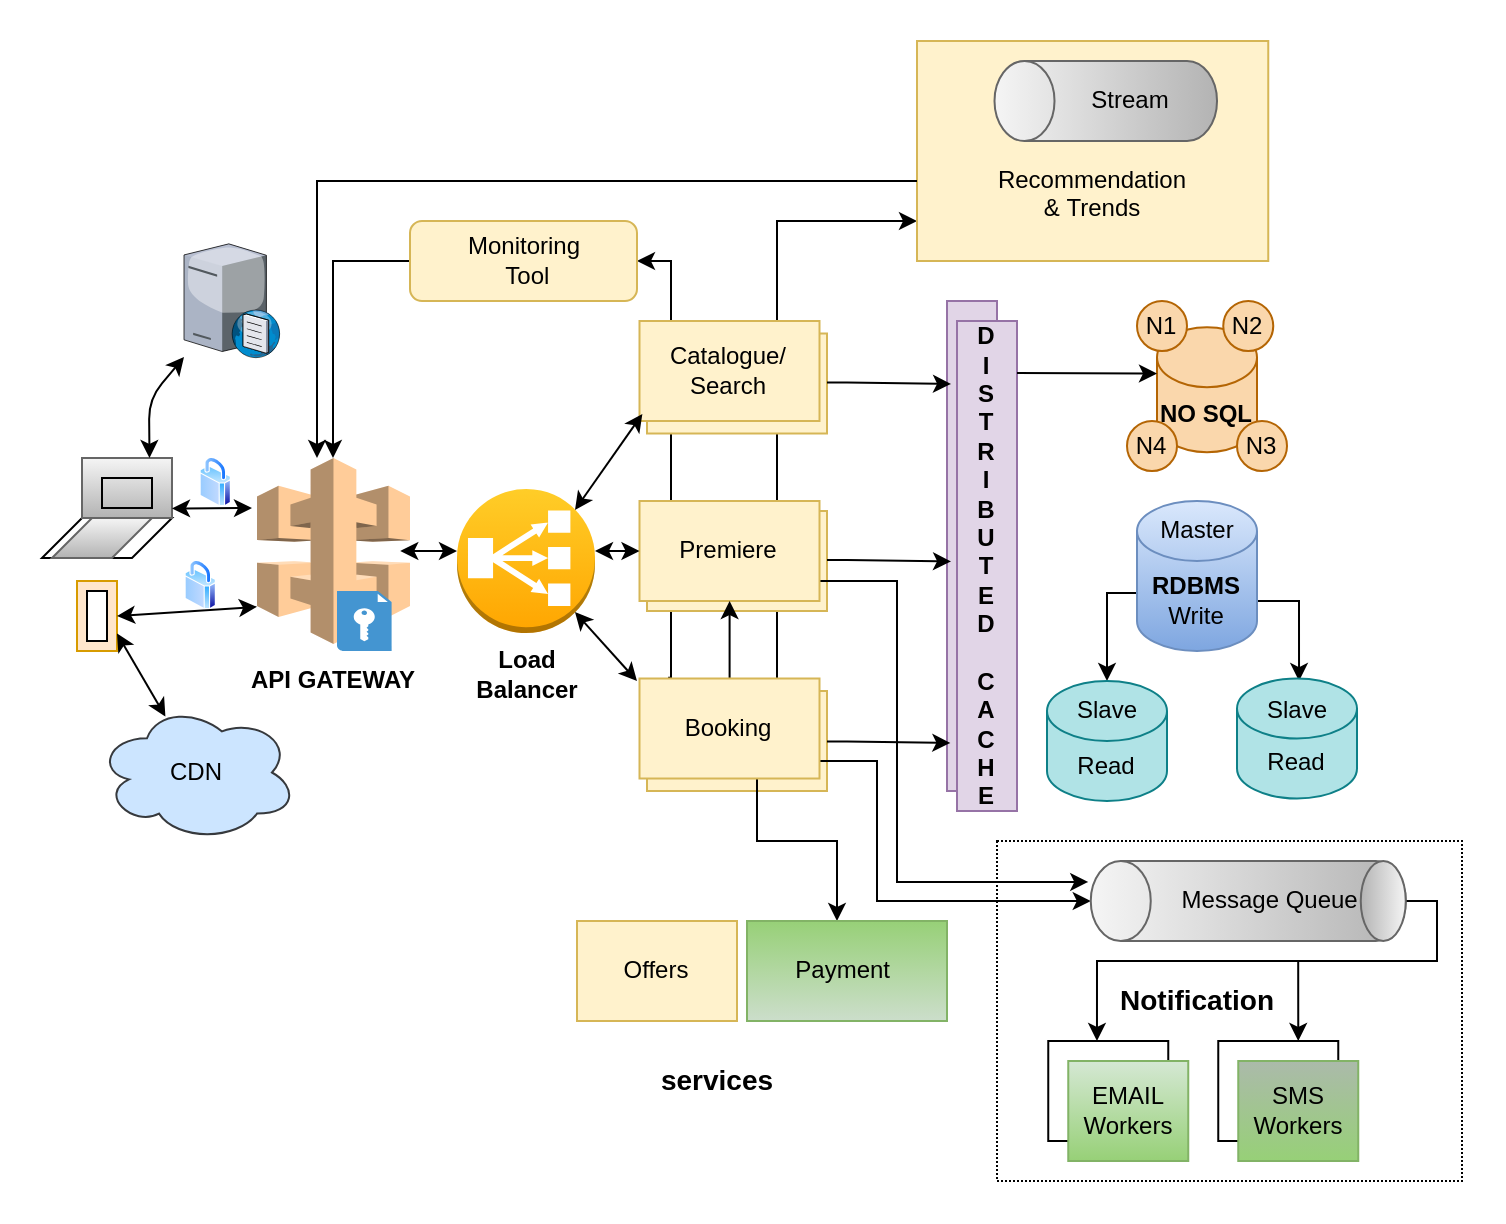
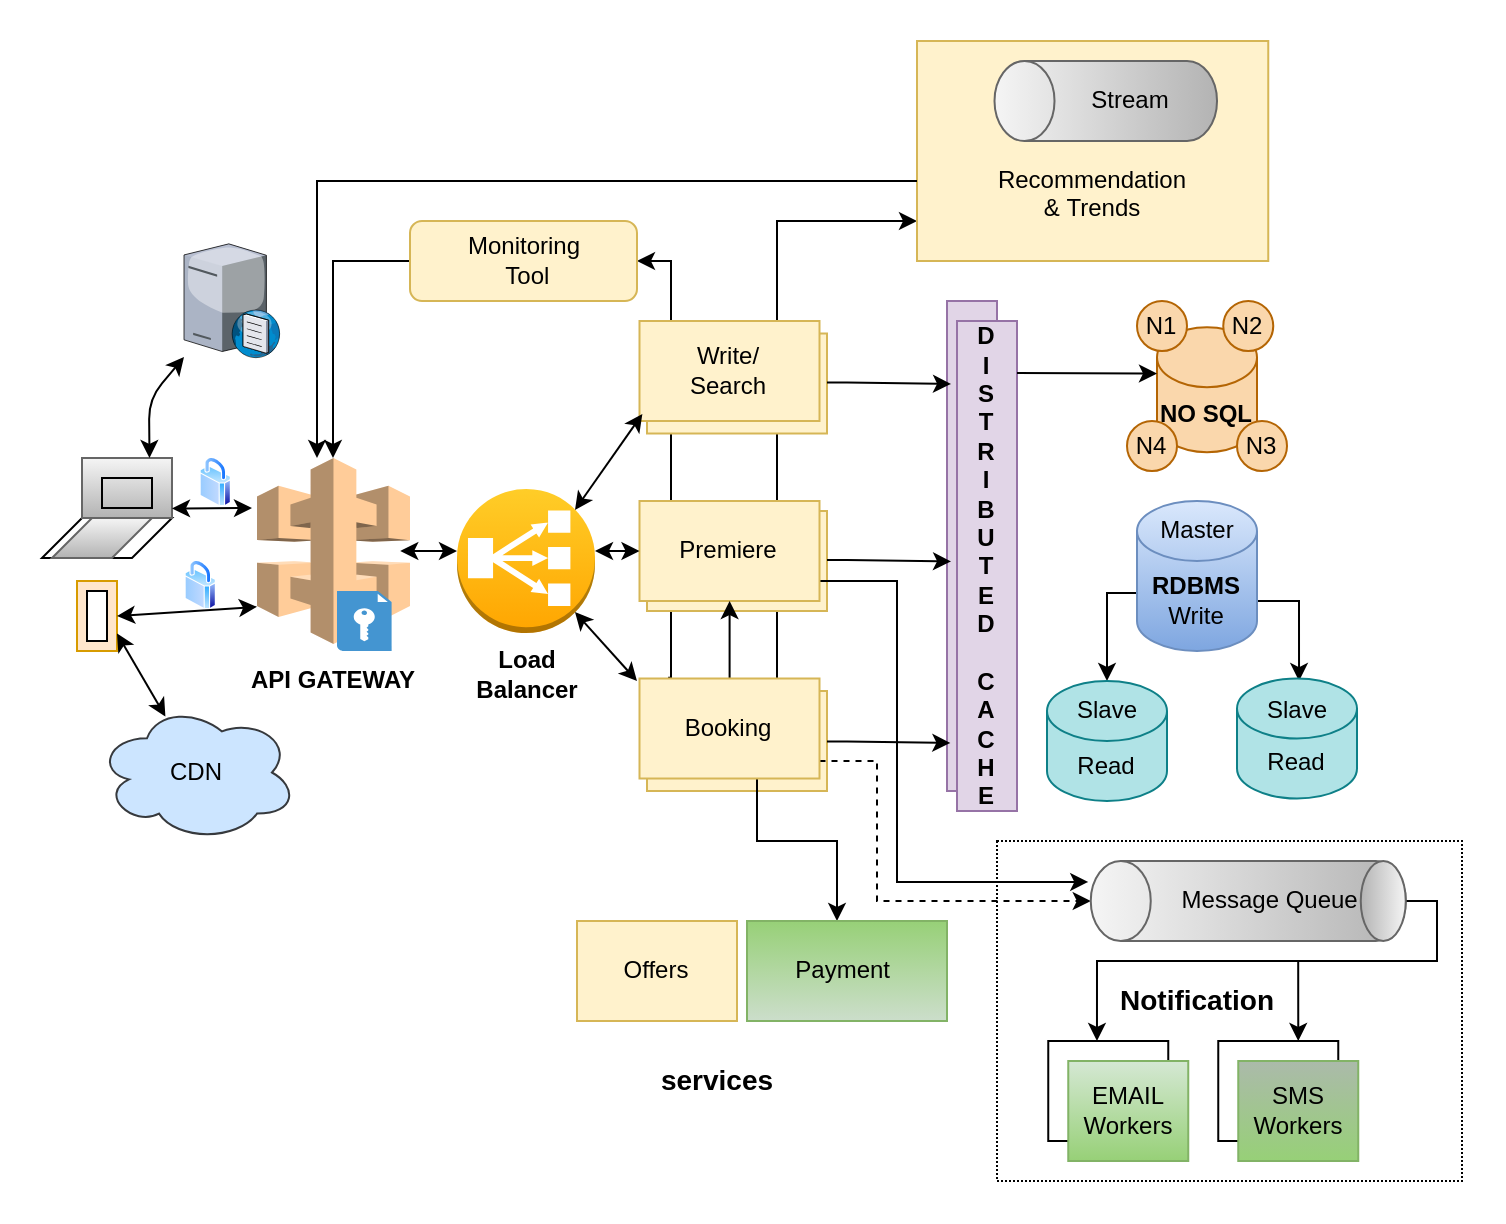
(729, 371) -> (729, 371)
(880, 901) -> (880, 901)
